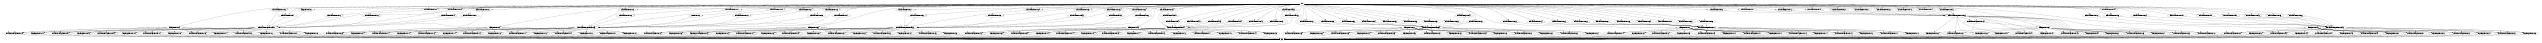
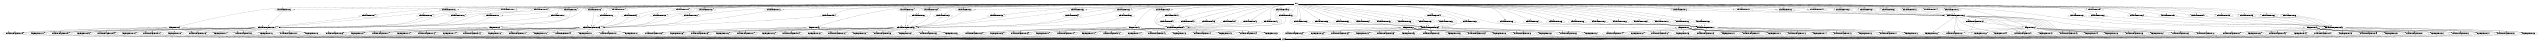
(306, 10) -> (449, 10)
(696, 16) -> (630, 16)
(563, 34) -> (563, 34)
(608, 34) -> (608, 34)
(699, 34) -> (700, 34)
(1340, 34) -> (1340, 34)
